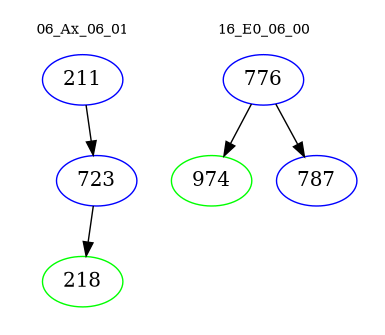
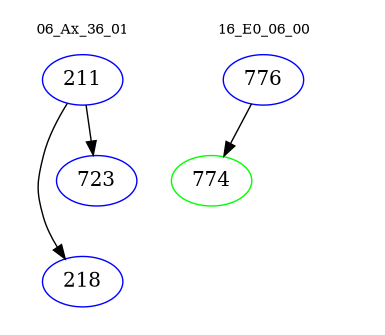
(83, 30) -> (83, 30)
(212, 181) -> (212, 181)
(317, 181) -> none
(91, 224) -> (39, 174)
(83, 282) -> (83, 282)
